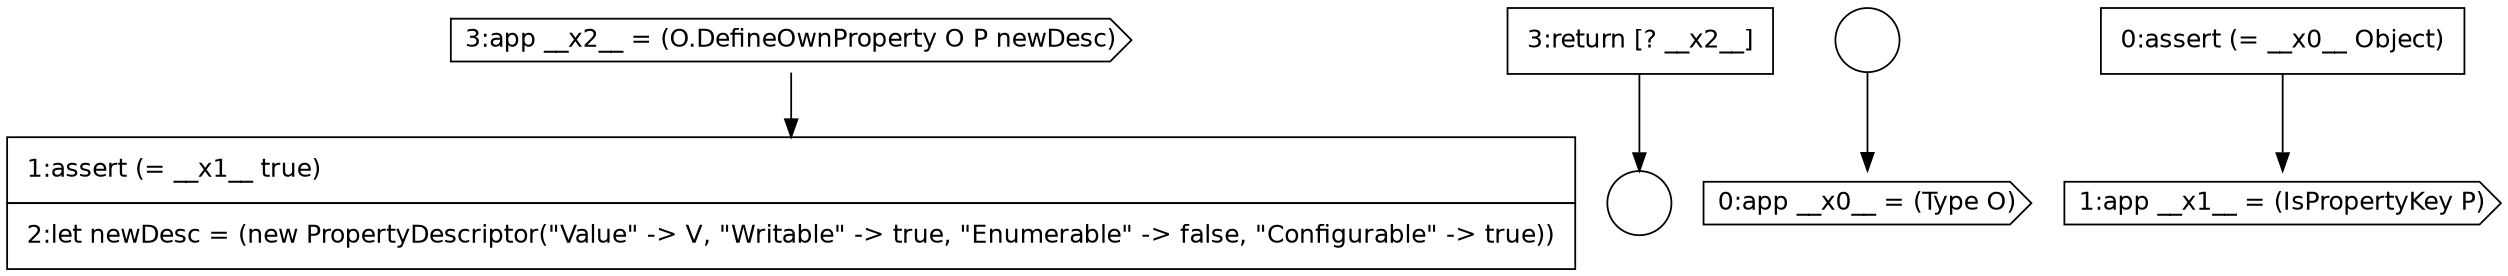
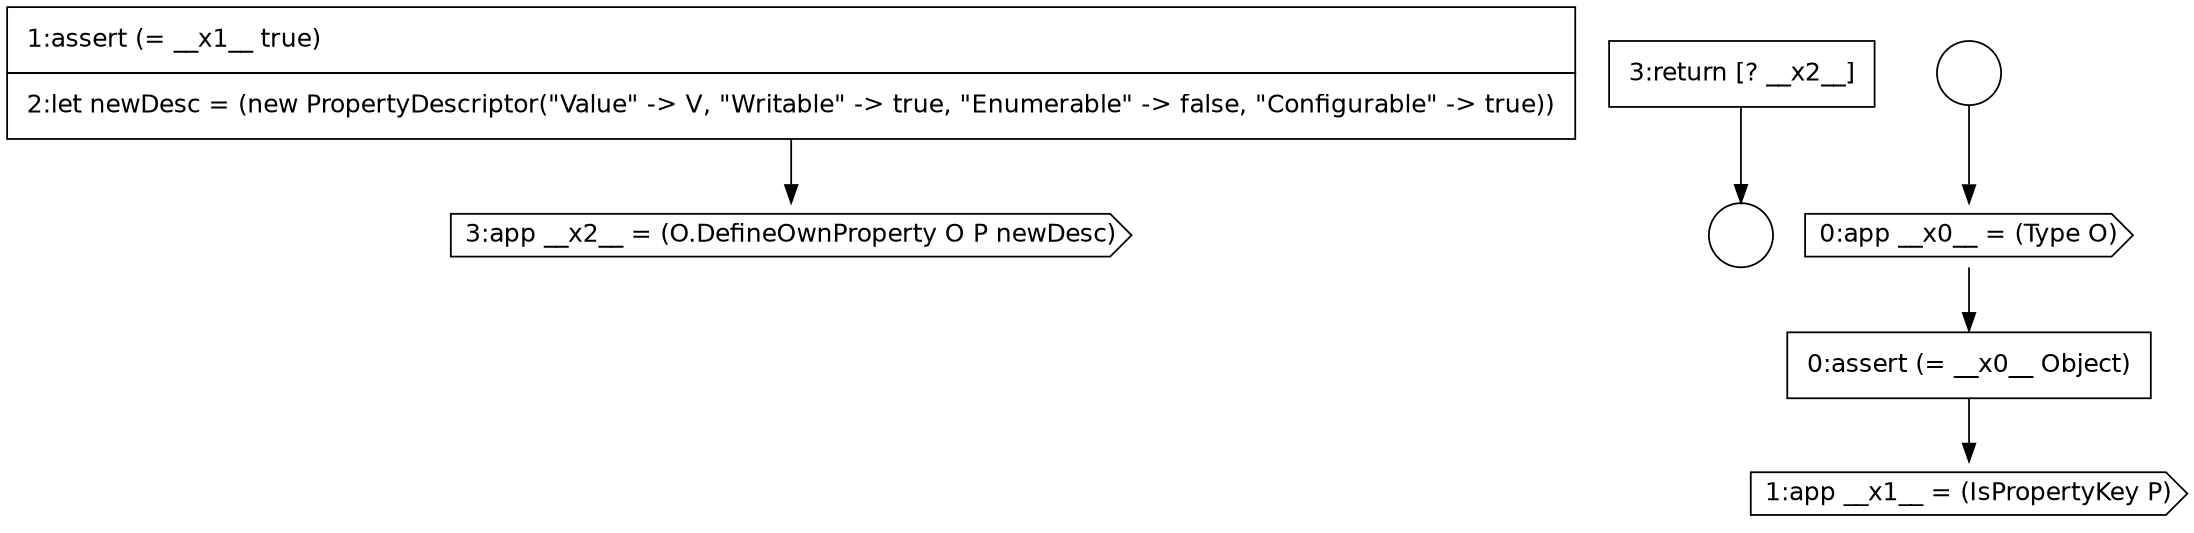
(791, 96) -> (791, 162)
none -> (1969, 290)
